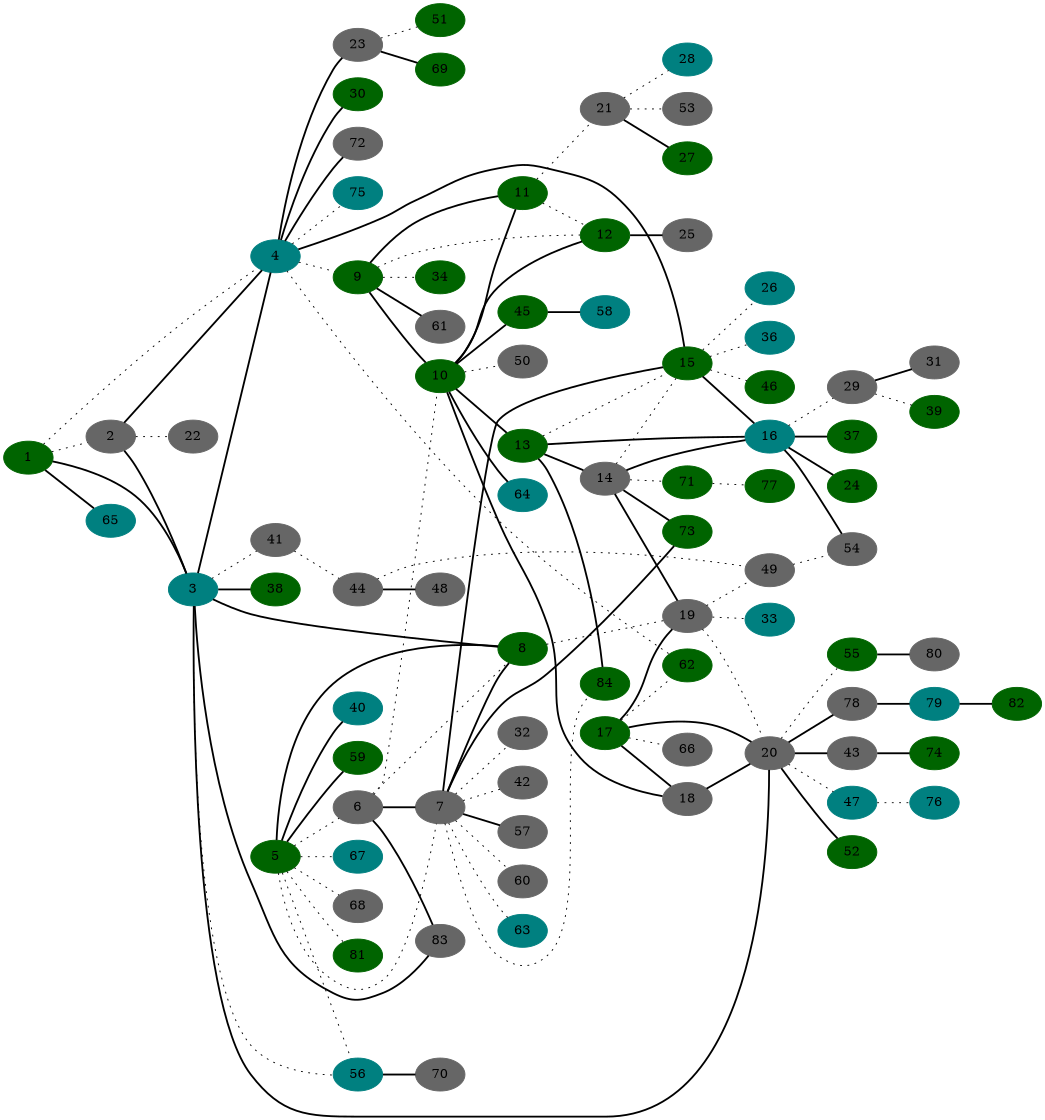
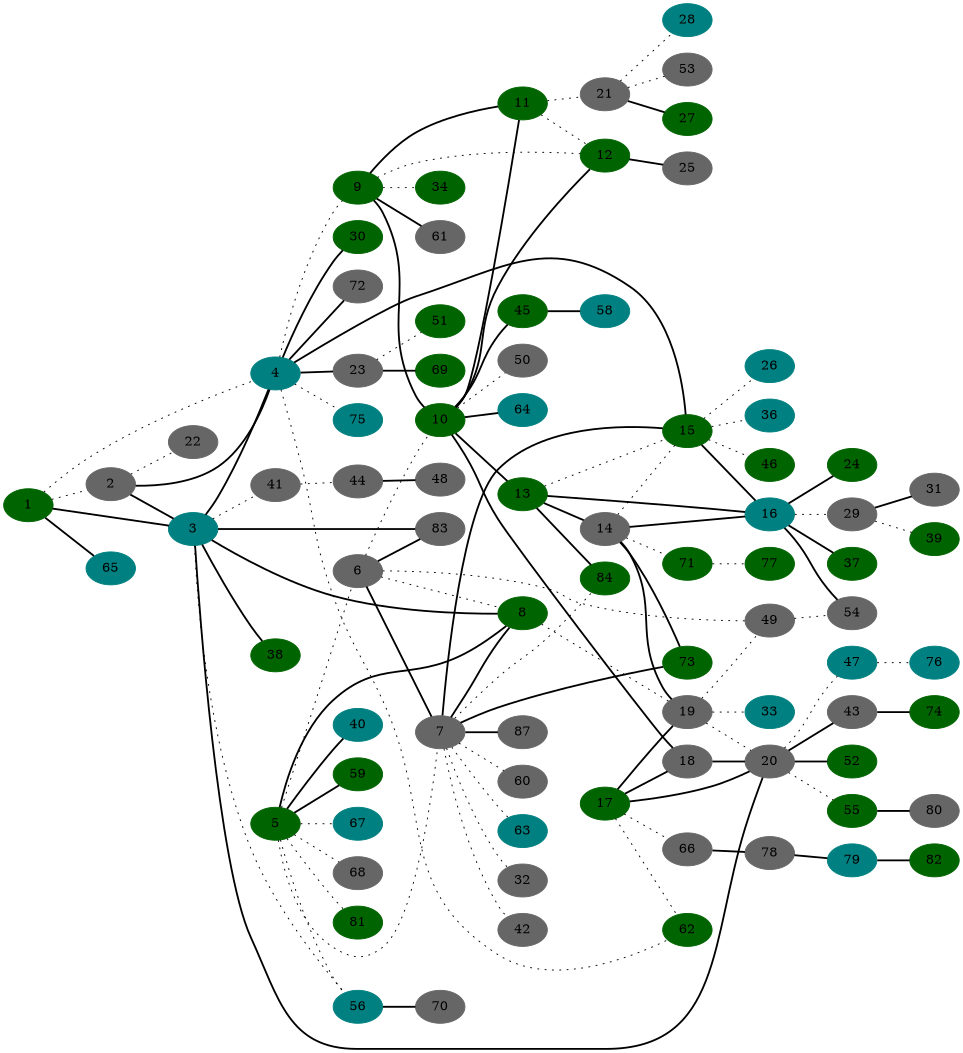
(560, 552) -> (564, 596)
(811, 729) -> (729, 851)
(523, 832) -> (523, 732)
